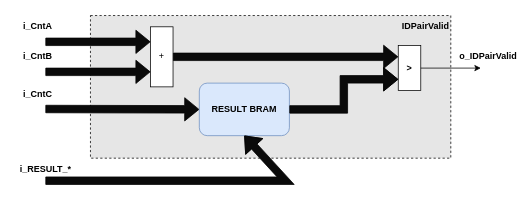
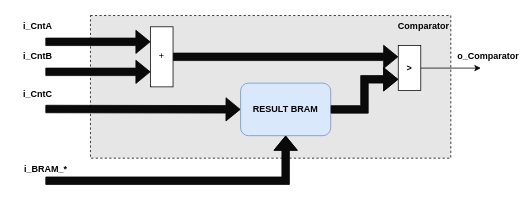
(425, 26) -> (424, 26)
(488, 57) -> (488, 57)
(244, 109) -> (285, 109)
(46, 169) -> (46, 169)
